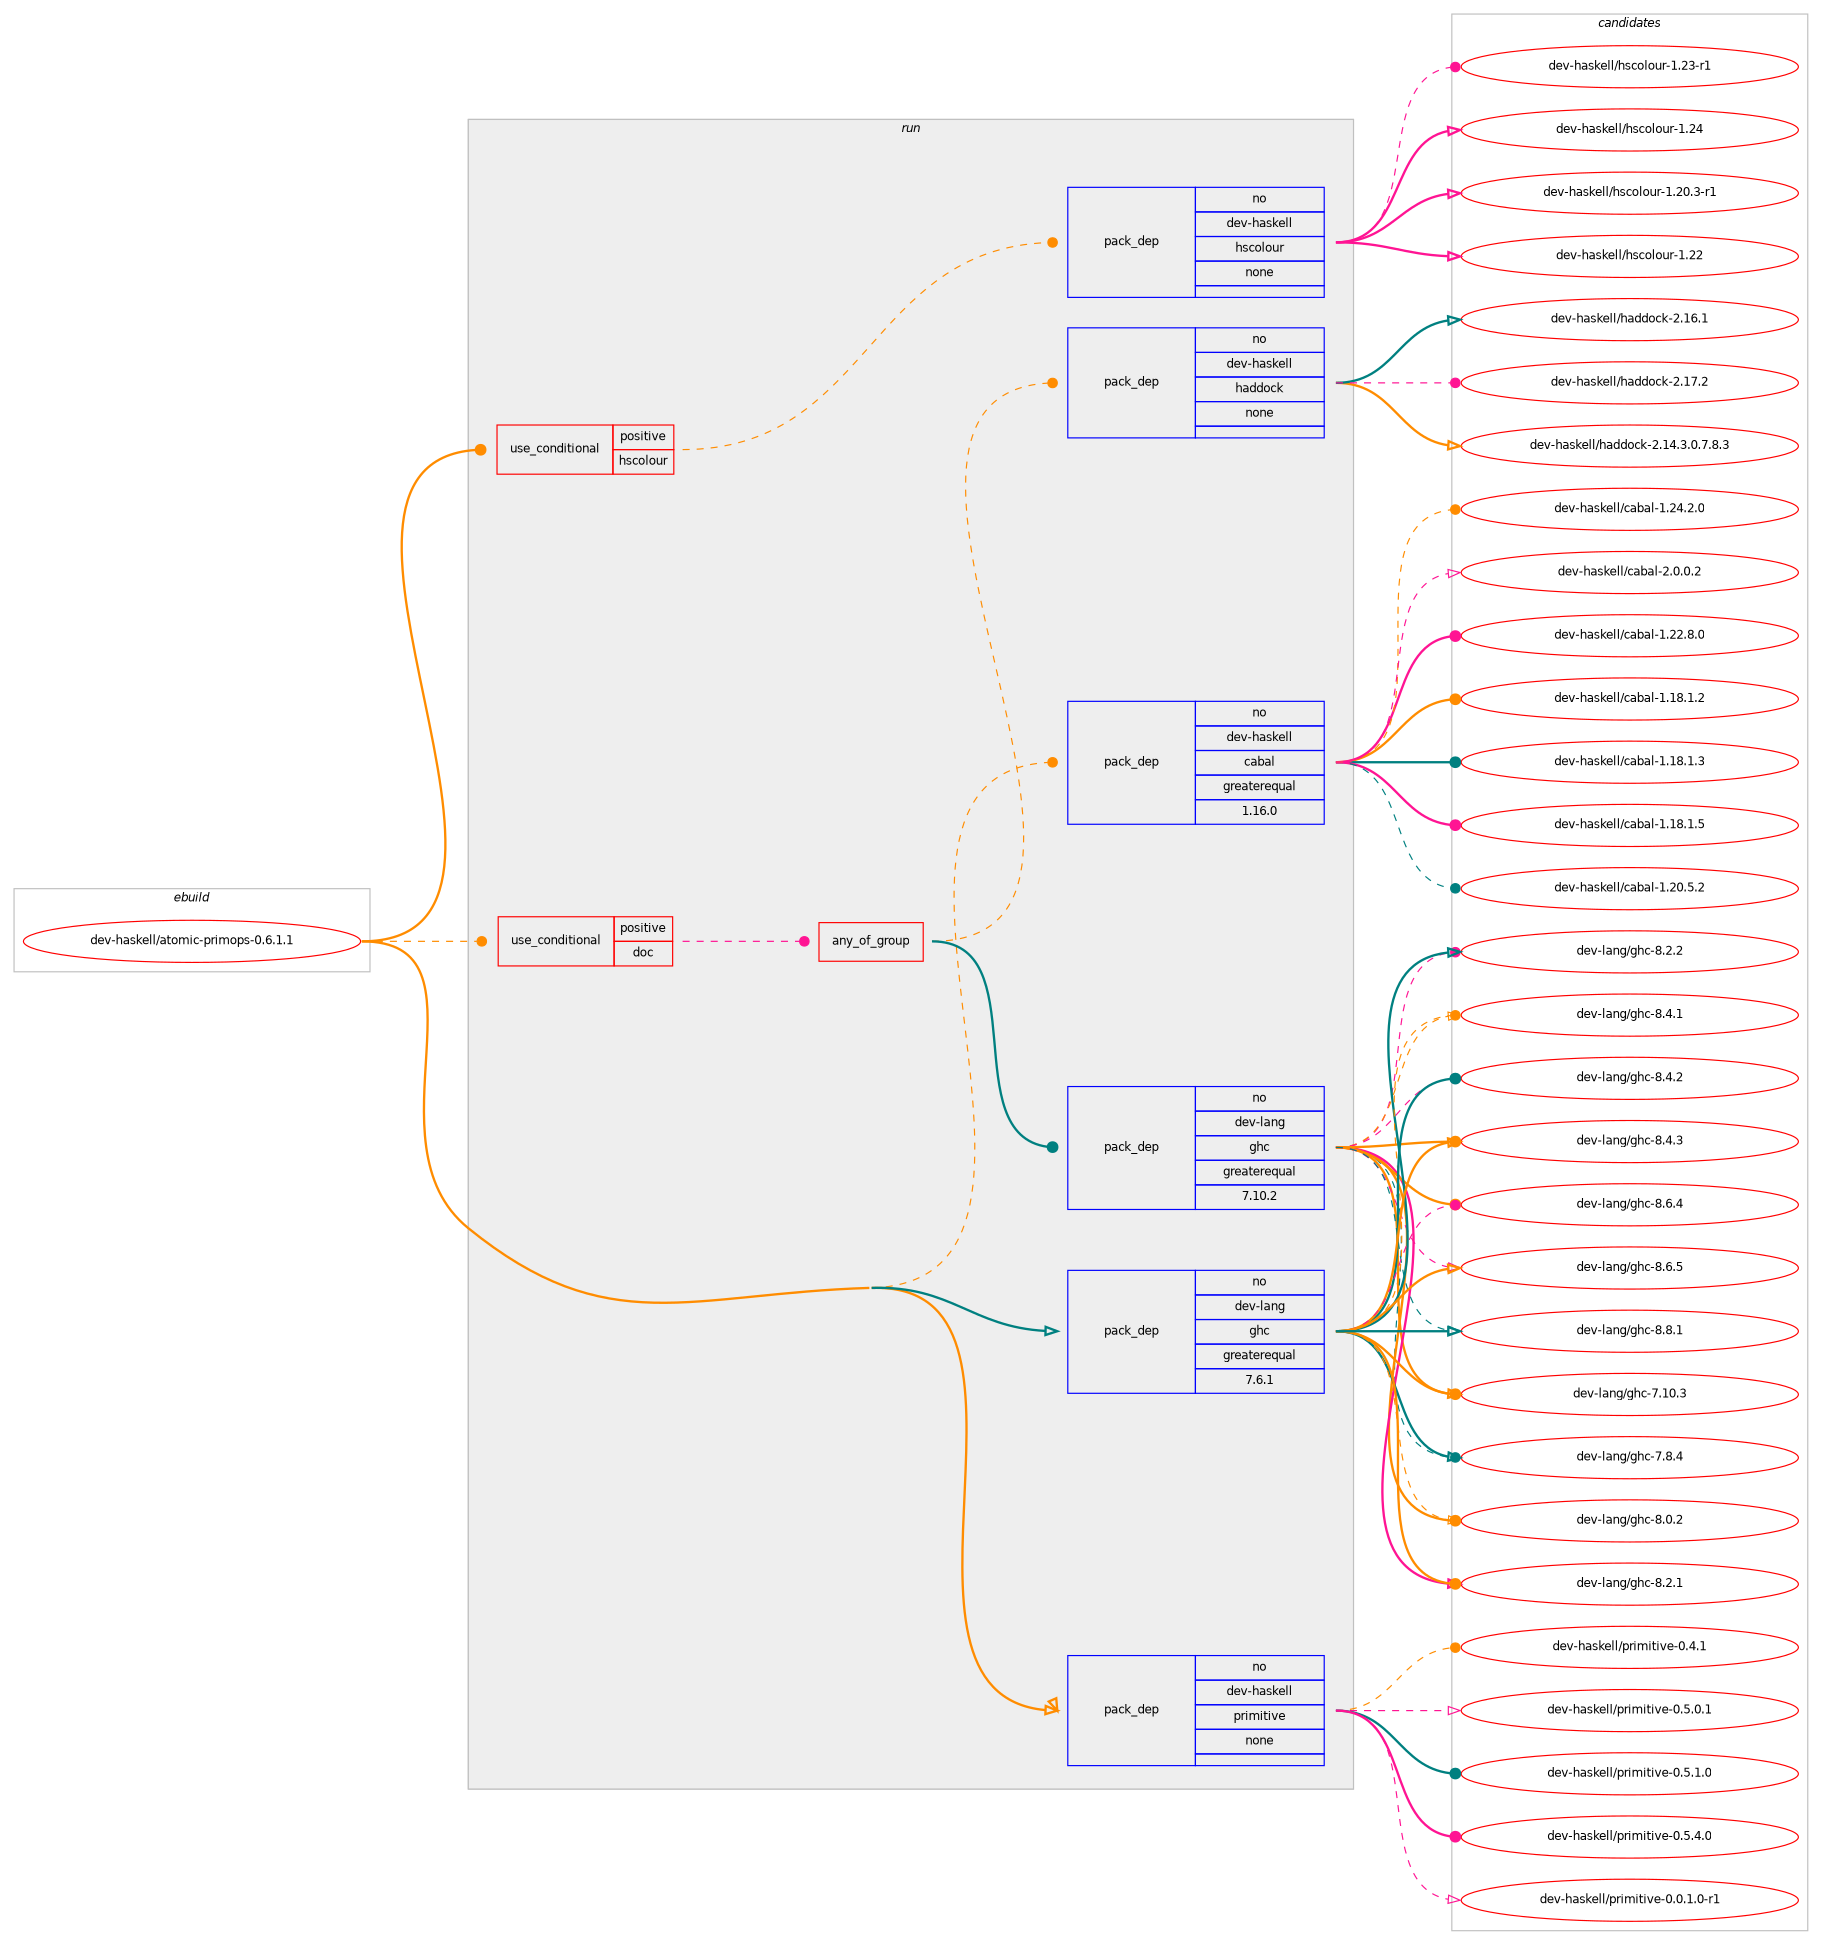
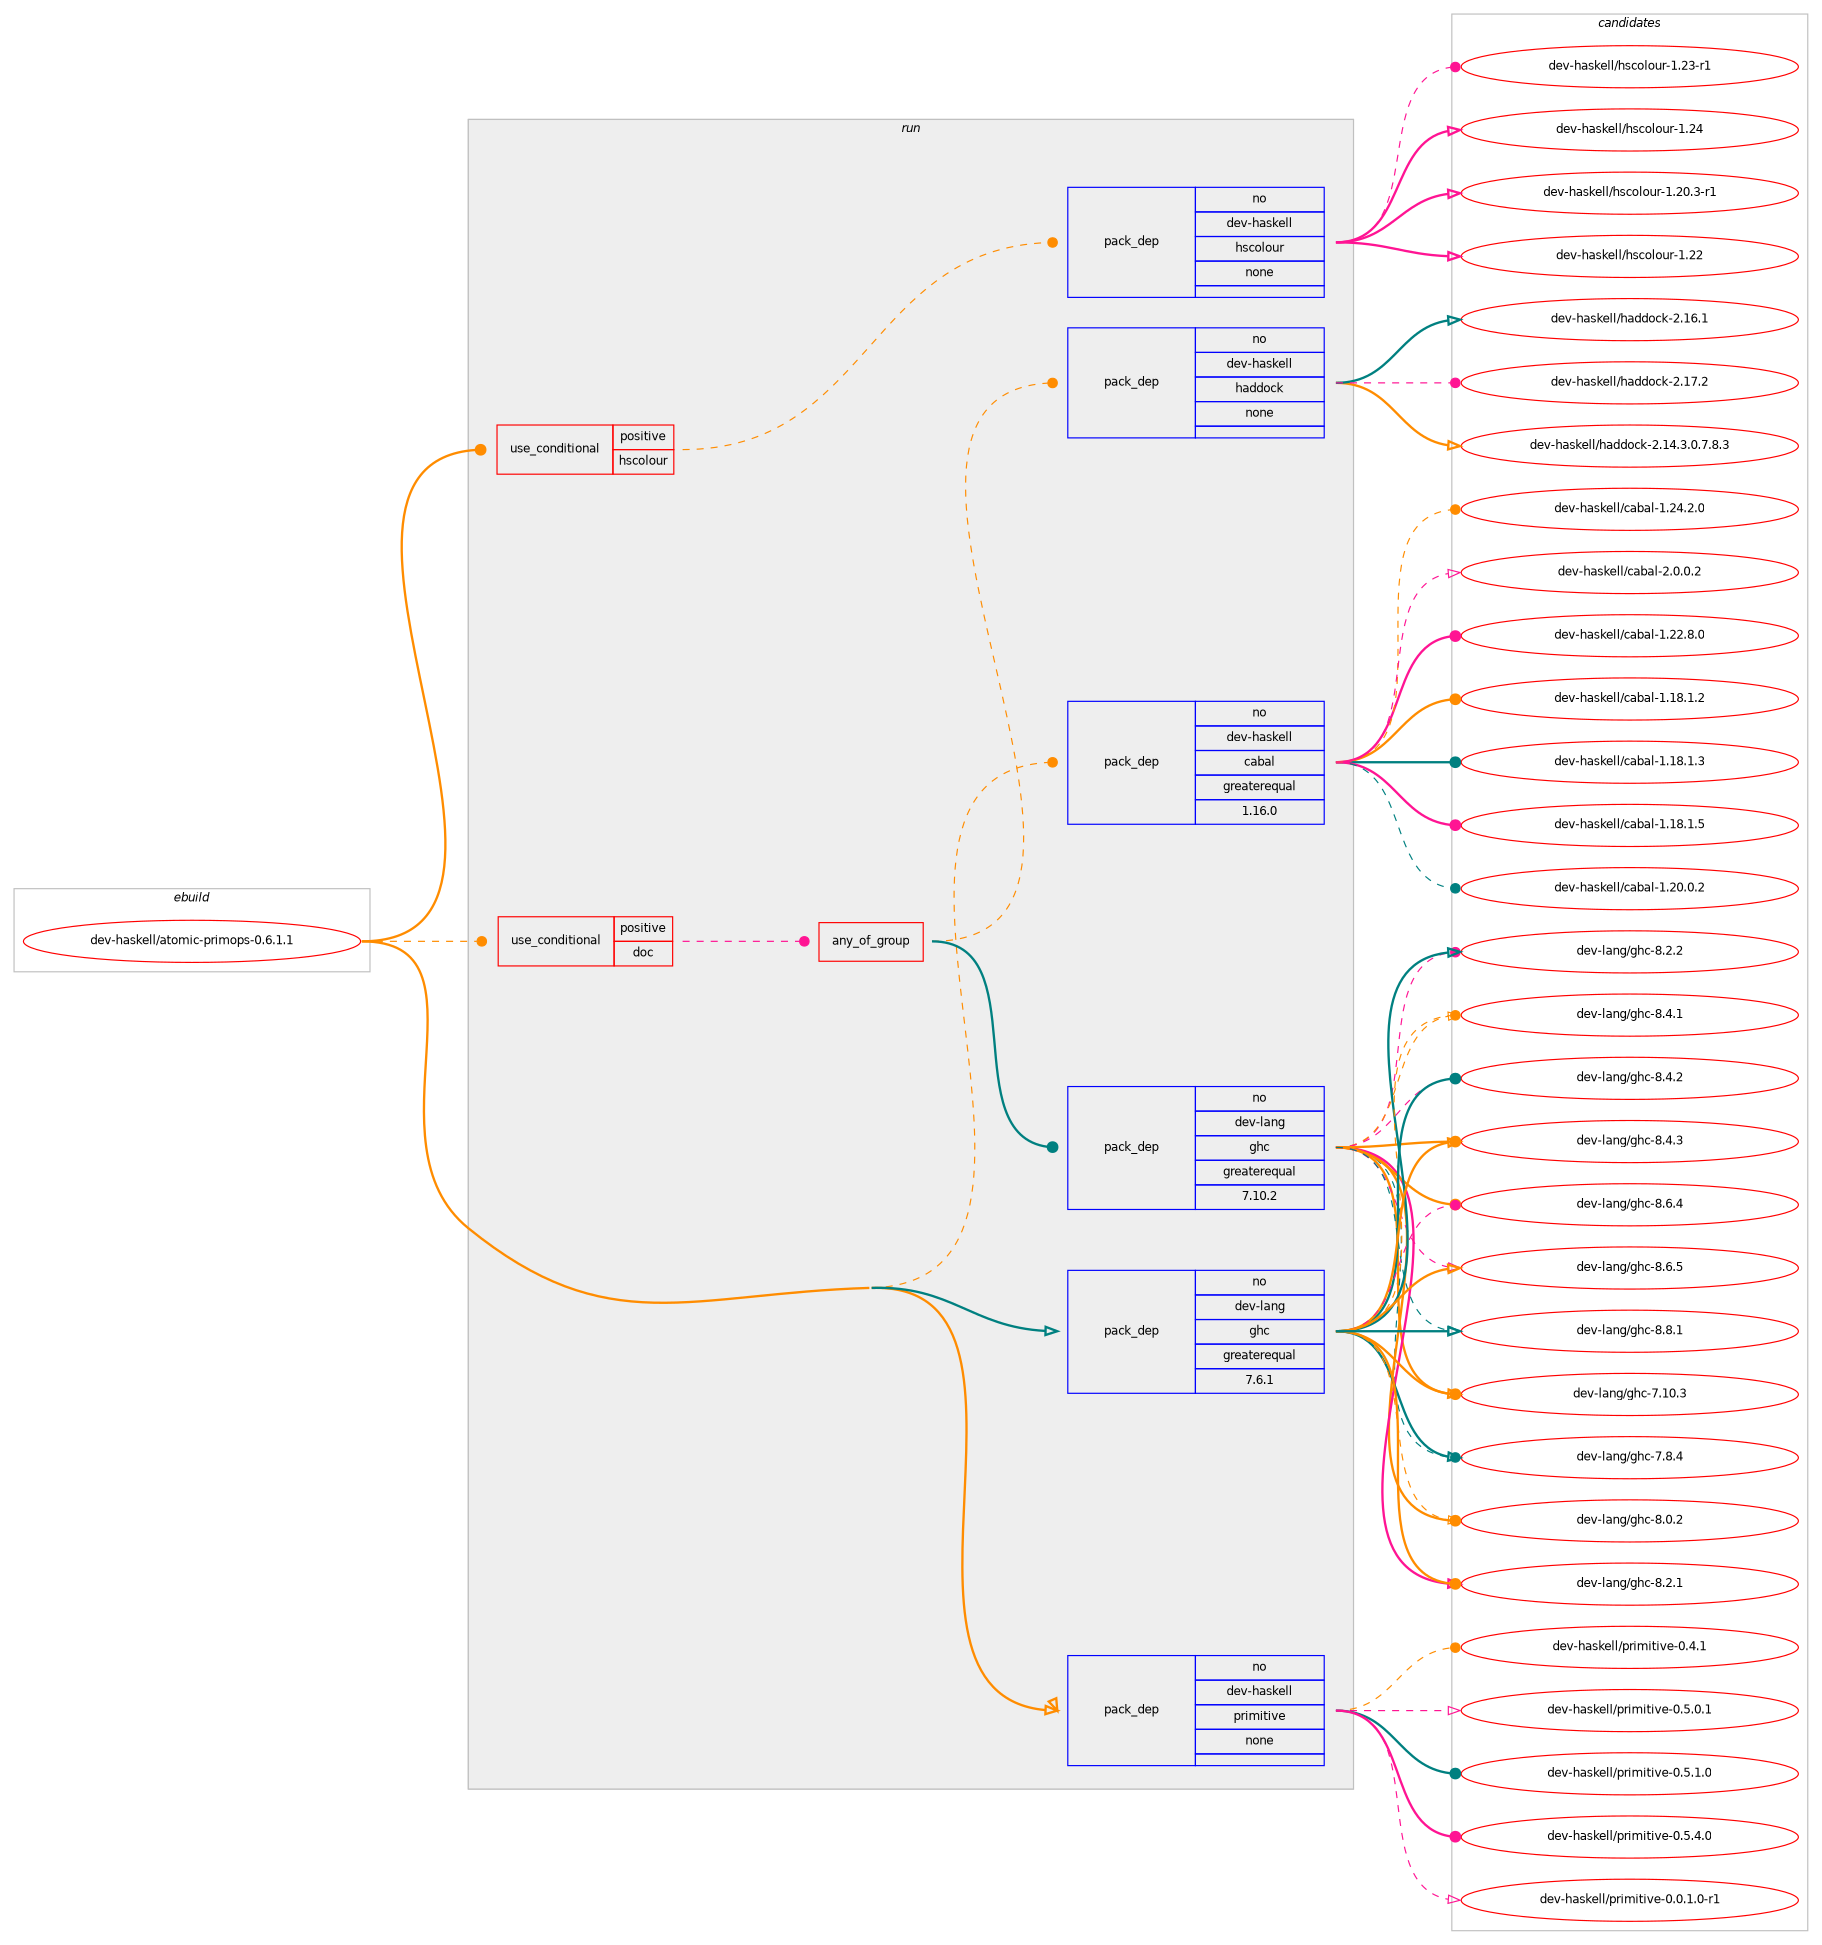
(1630, 889) -> (1630, 889)
